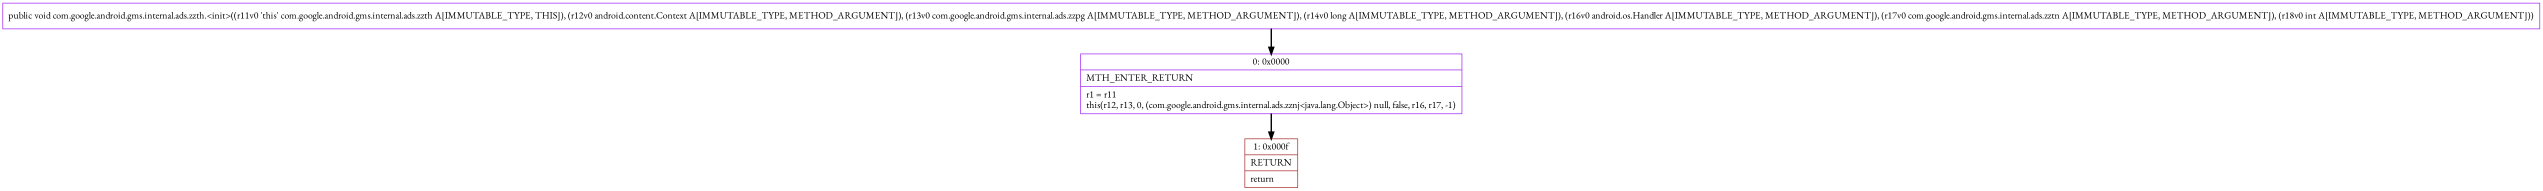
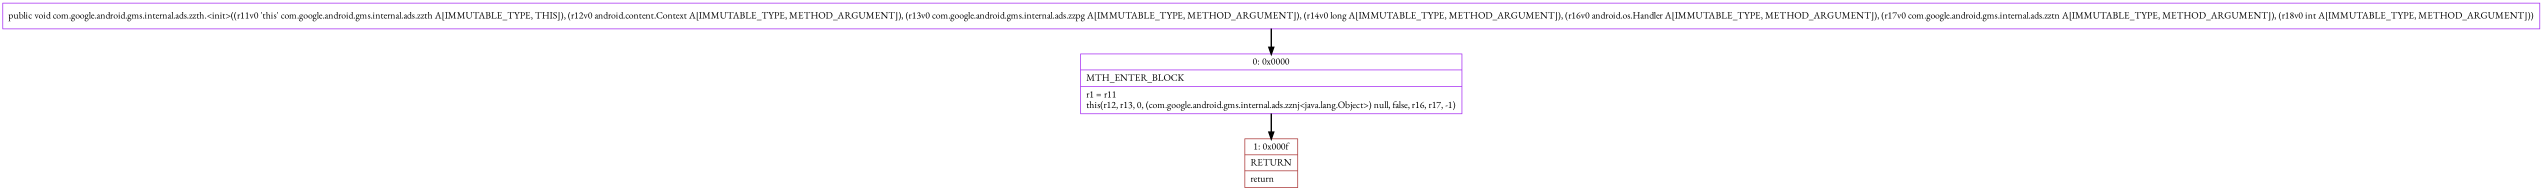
(1140, 78) -> (1136, 78)
